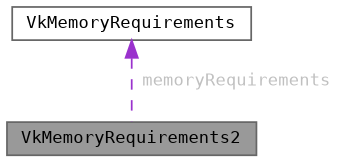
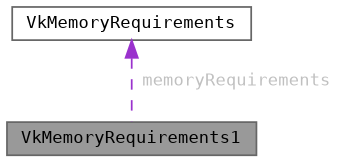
(132, 139) -> (132, 139)
